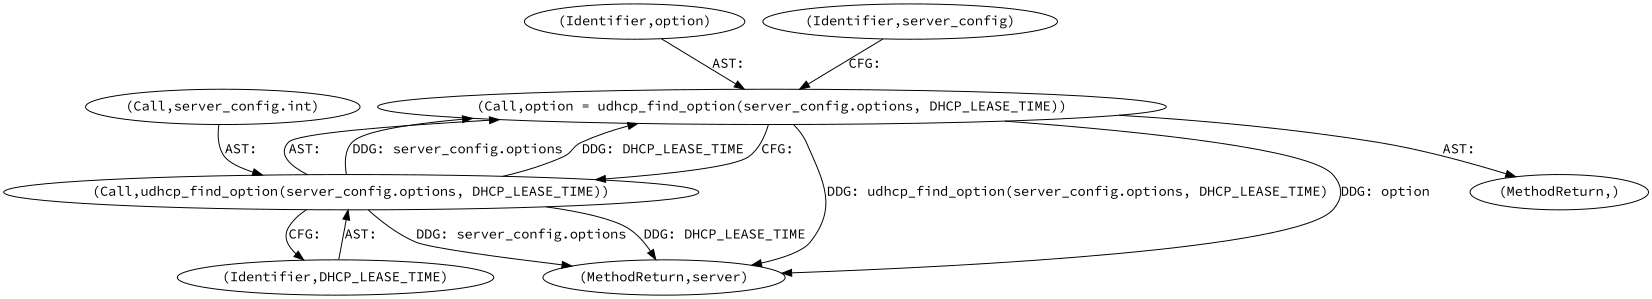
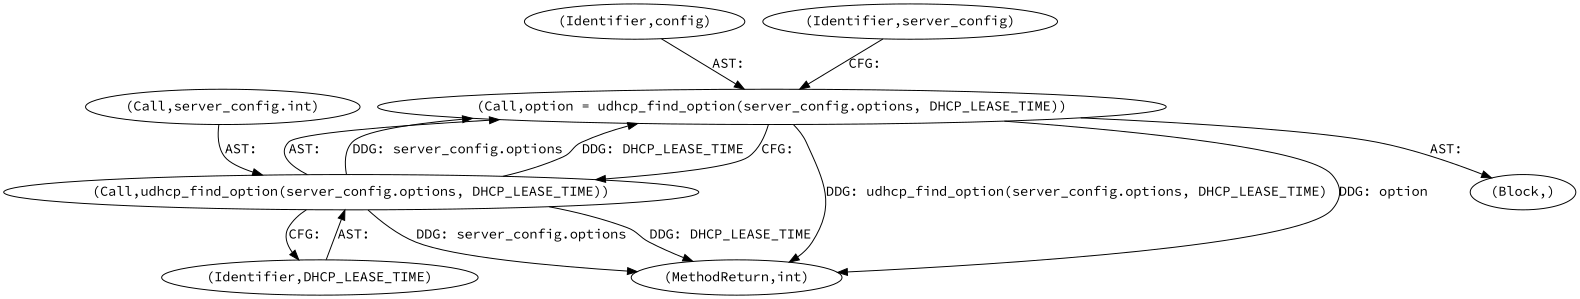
(635, 22) -> (635, 22)
(1559, 192) -> (1523, 192)
(664, 277) -> (737, 277)
